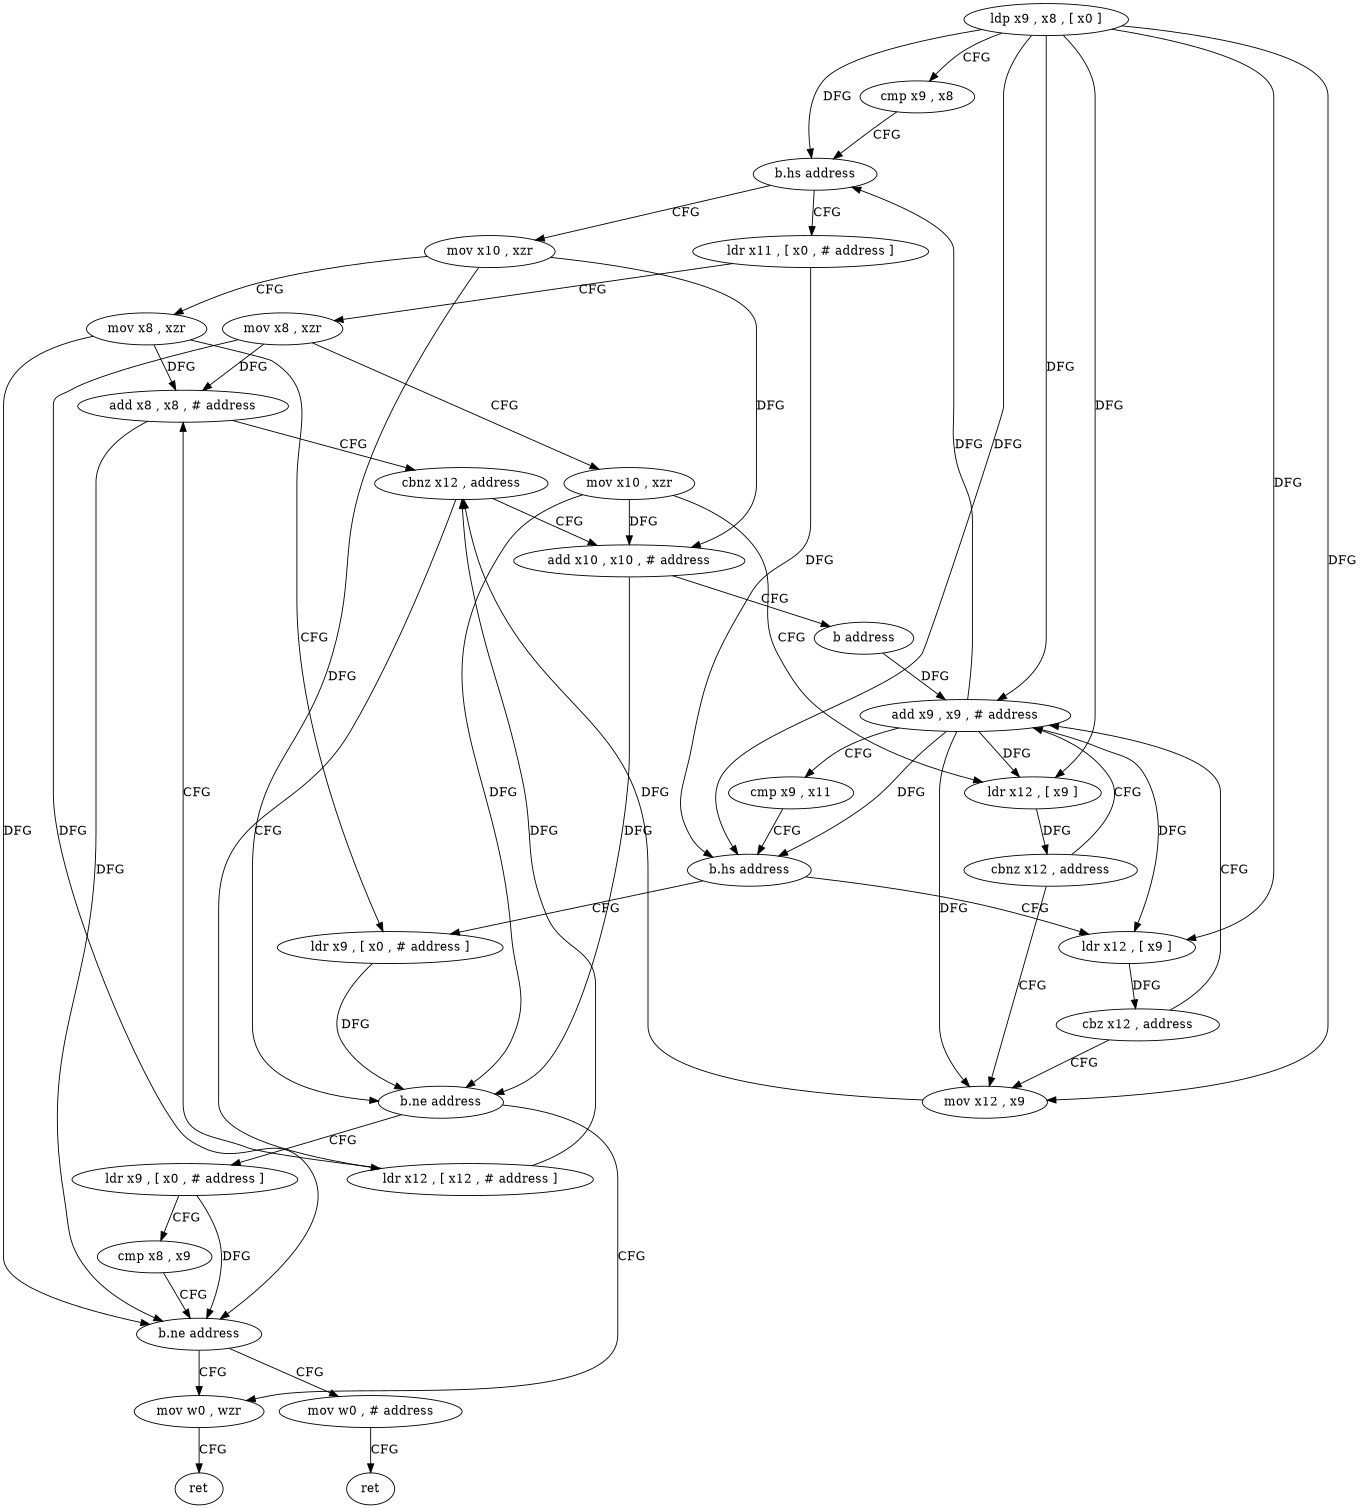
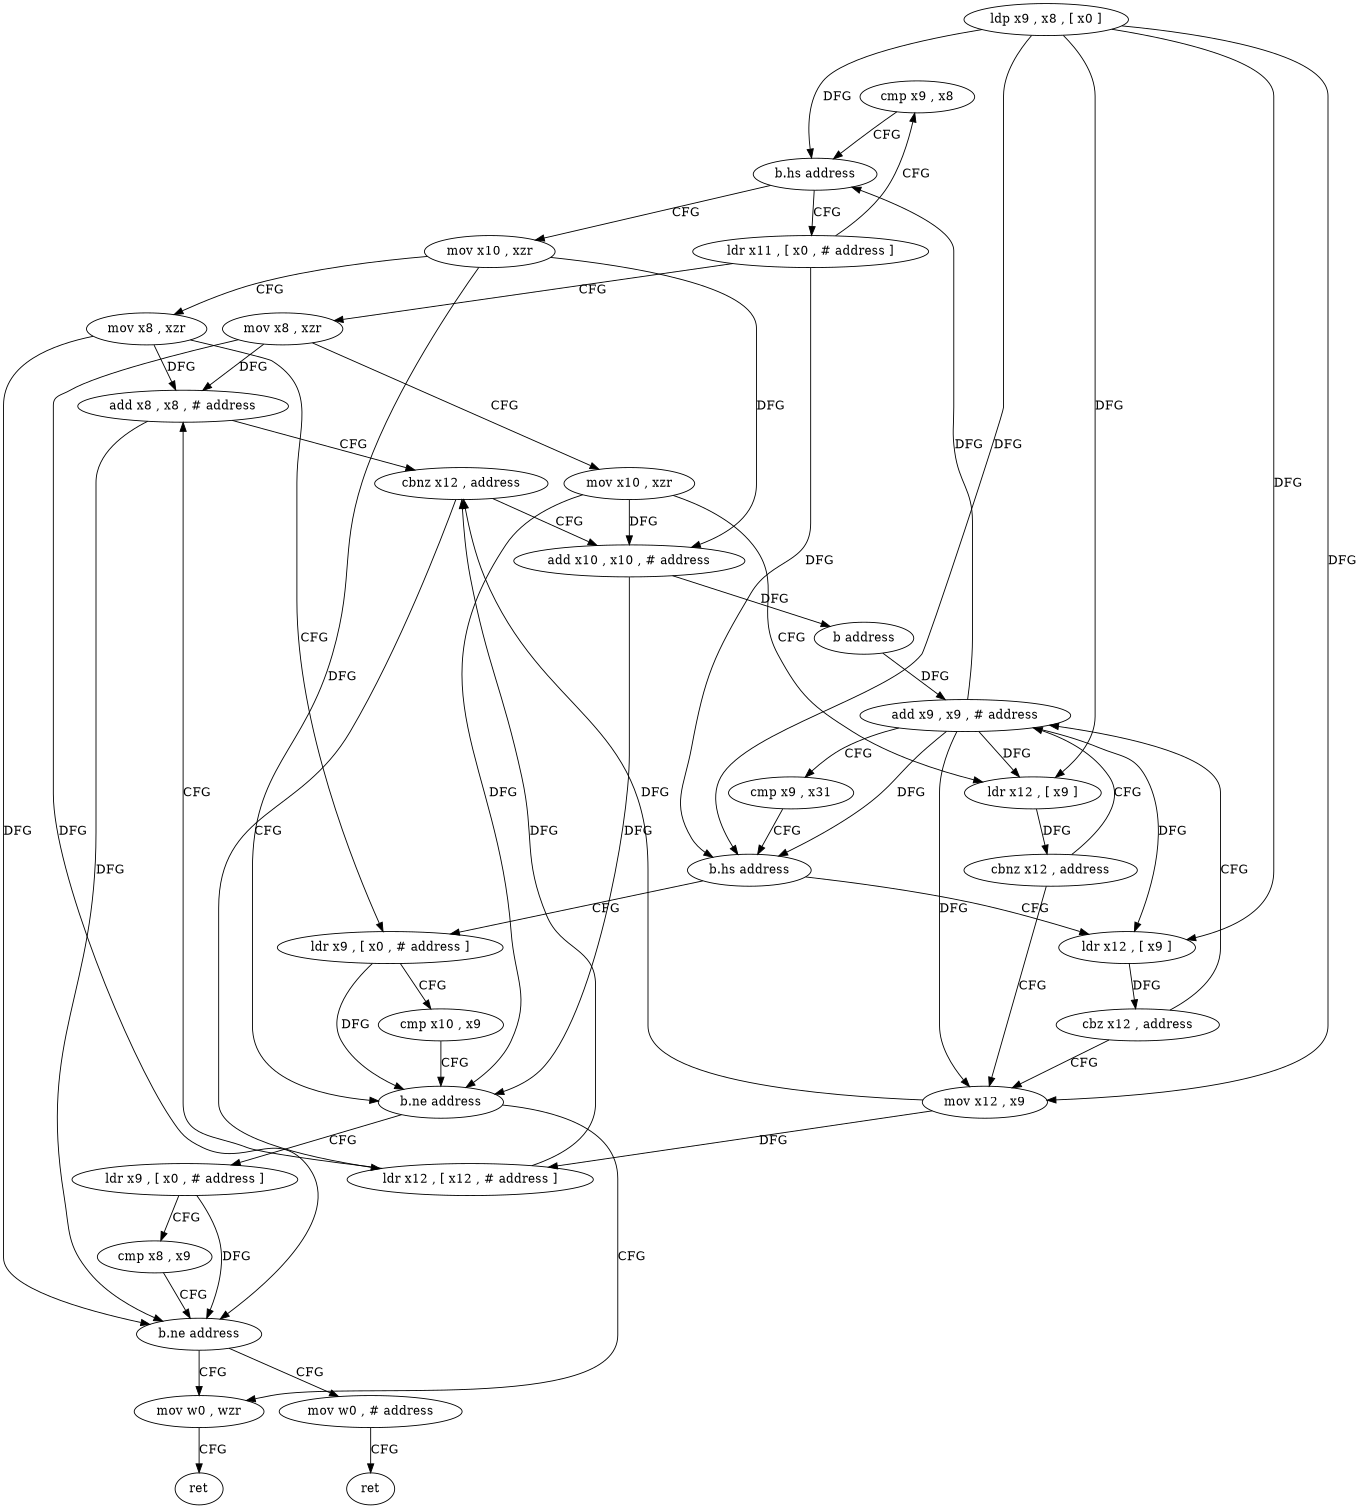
(966, 50) -> (887, 188)
(1046, 374) -> none
(775, 600) -> (775, 600)
(791, 793) -> (791, 793)
none -> (441, 1025)
none -> (745, 1138)
